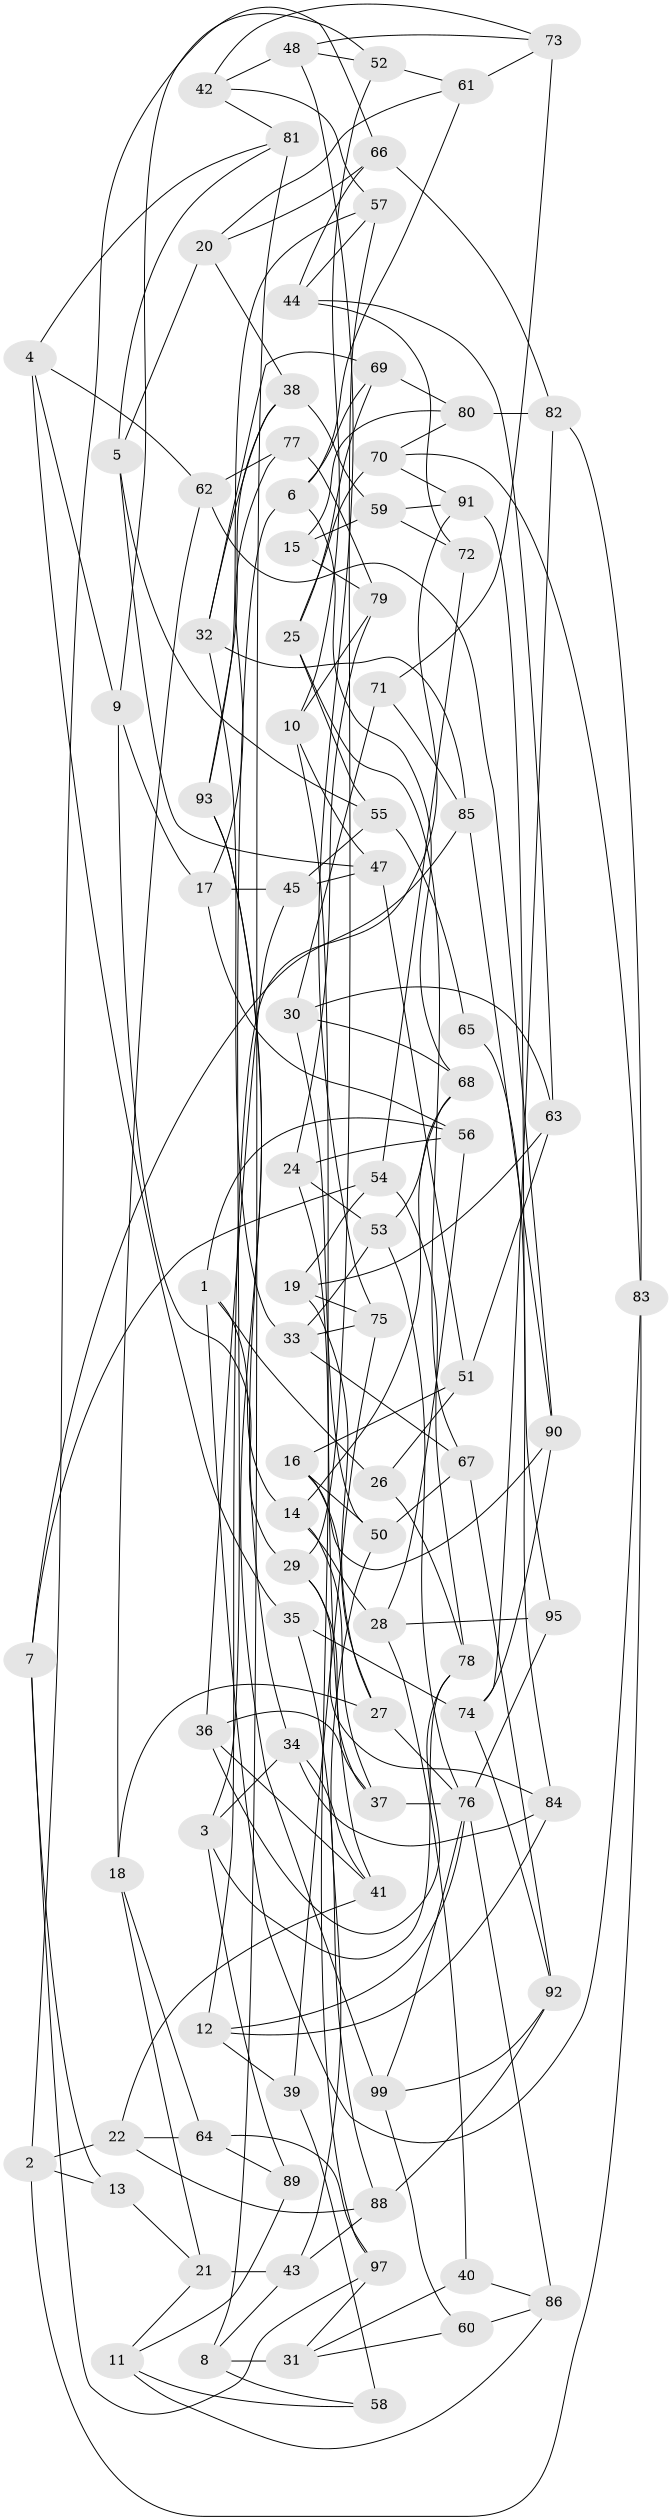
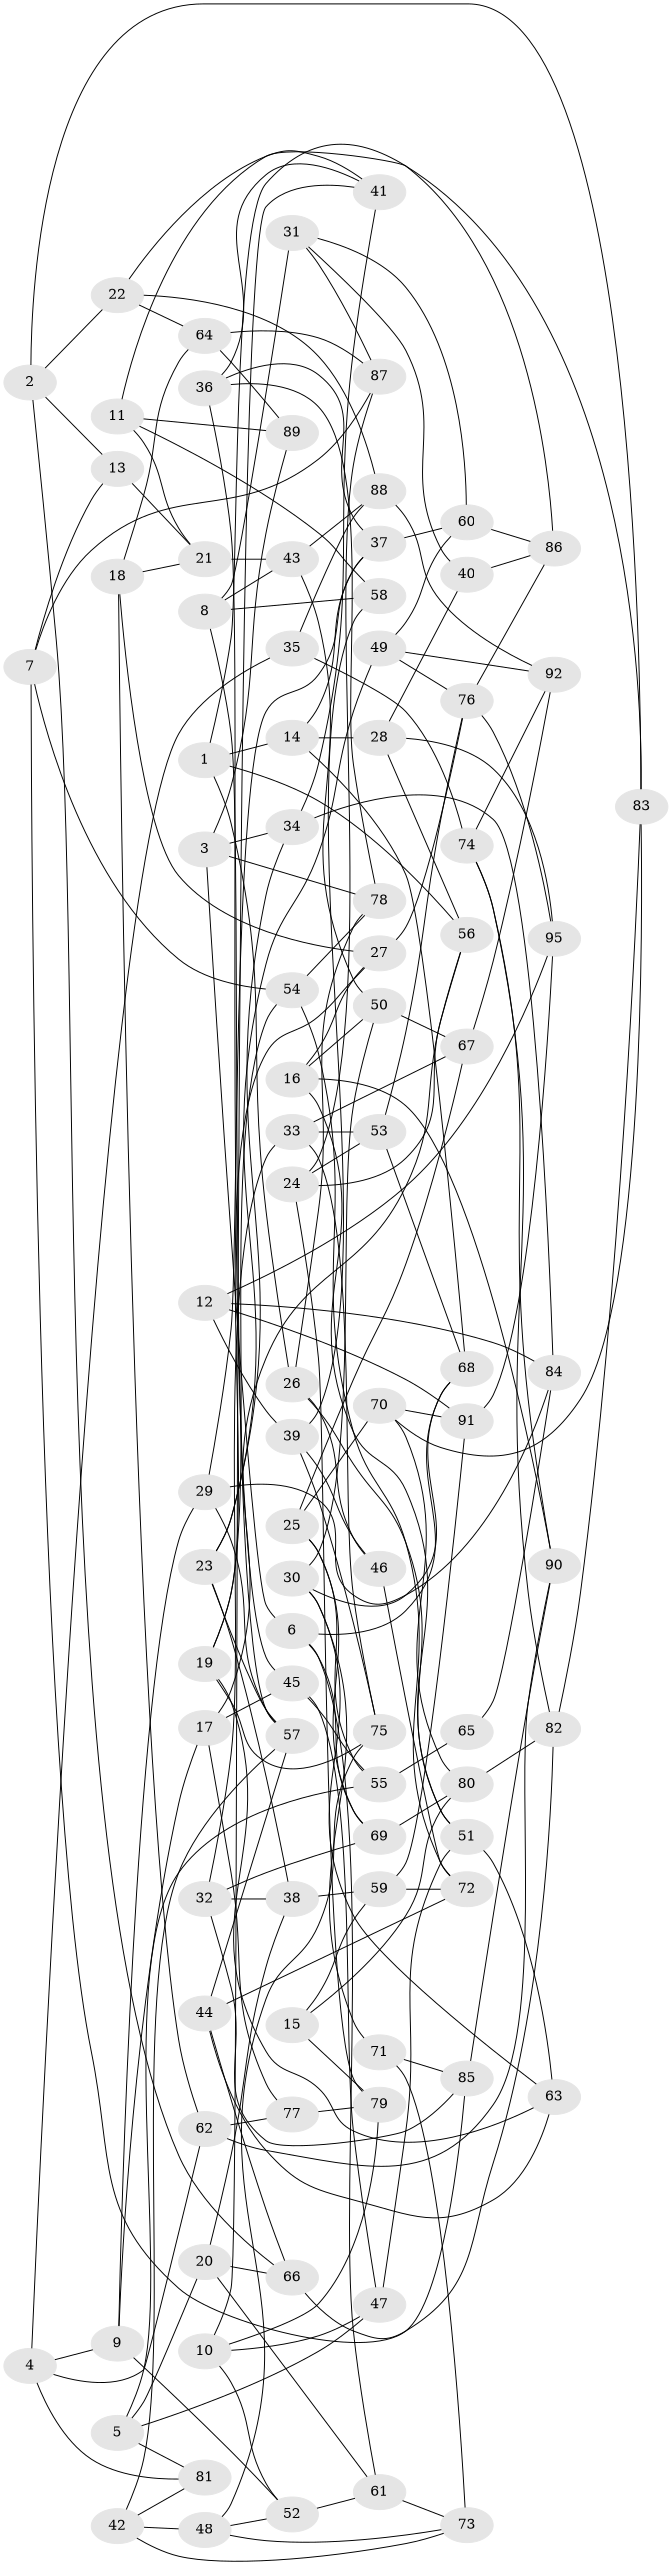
(205, 800) -> (205, 1567)
(256, 1416) -> (237, 1177)
none -> (380, 1569)
(423, 1804) -> (423, 533)
(393, 1974) -> (428, 1164)
(380, 2093) -> (380, 649)
(380, 2268) -> (380, 377)
